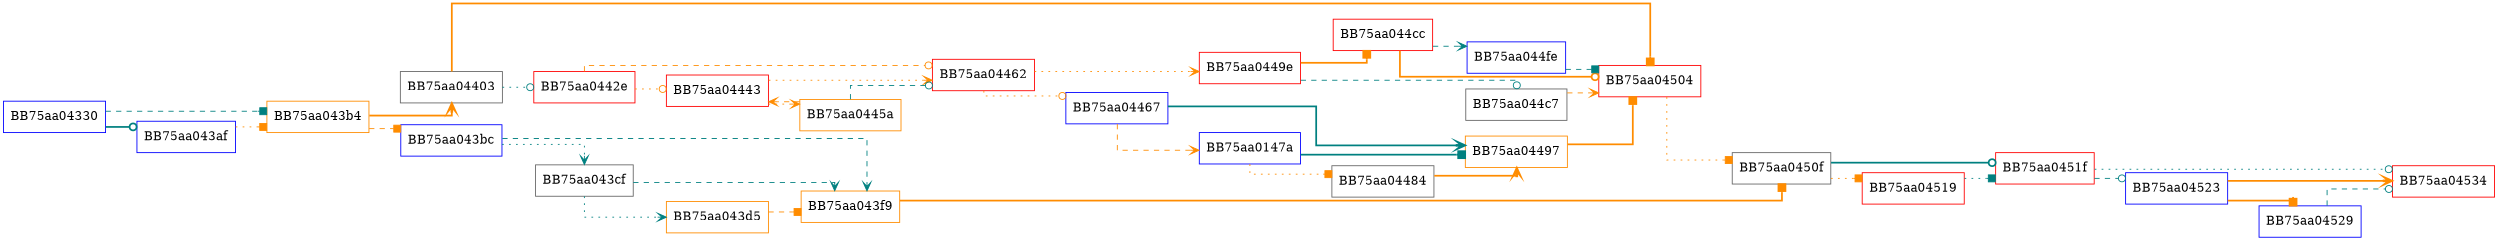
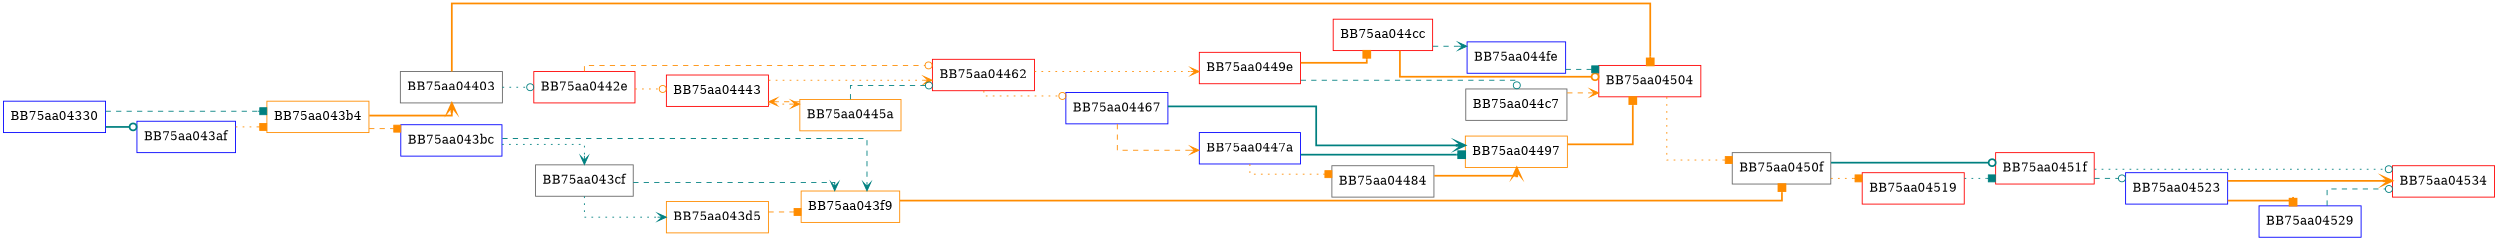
(1250, 148) -> (1250, 148)
